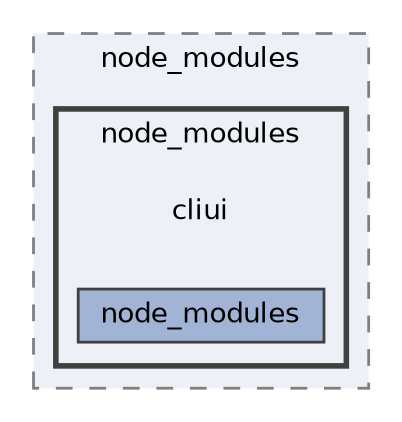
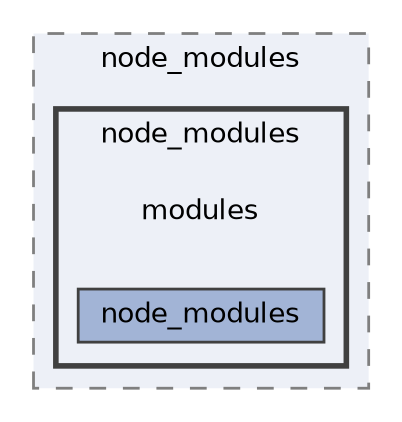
(201, 212) -> (201, 212)
